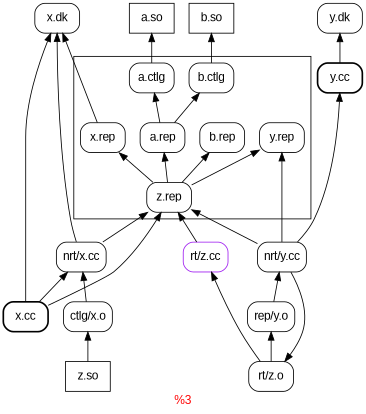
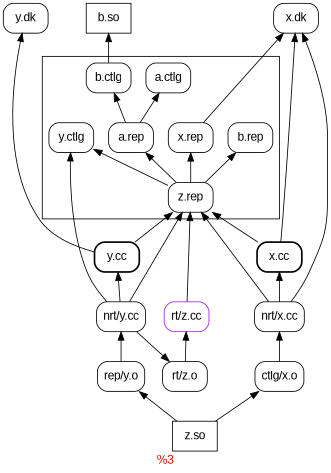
(152, 18) -> none
(282, 138) -> (71, 138)
none -> (150, 230)
(50, 290) -> (279, 291)
(271, 351) -> (161, 409)
